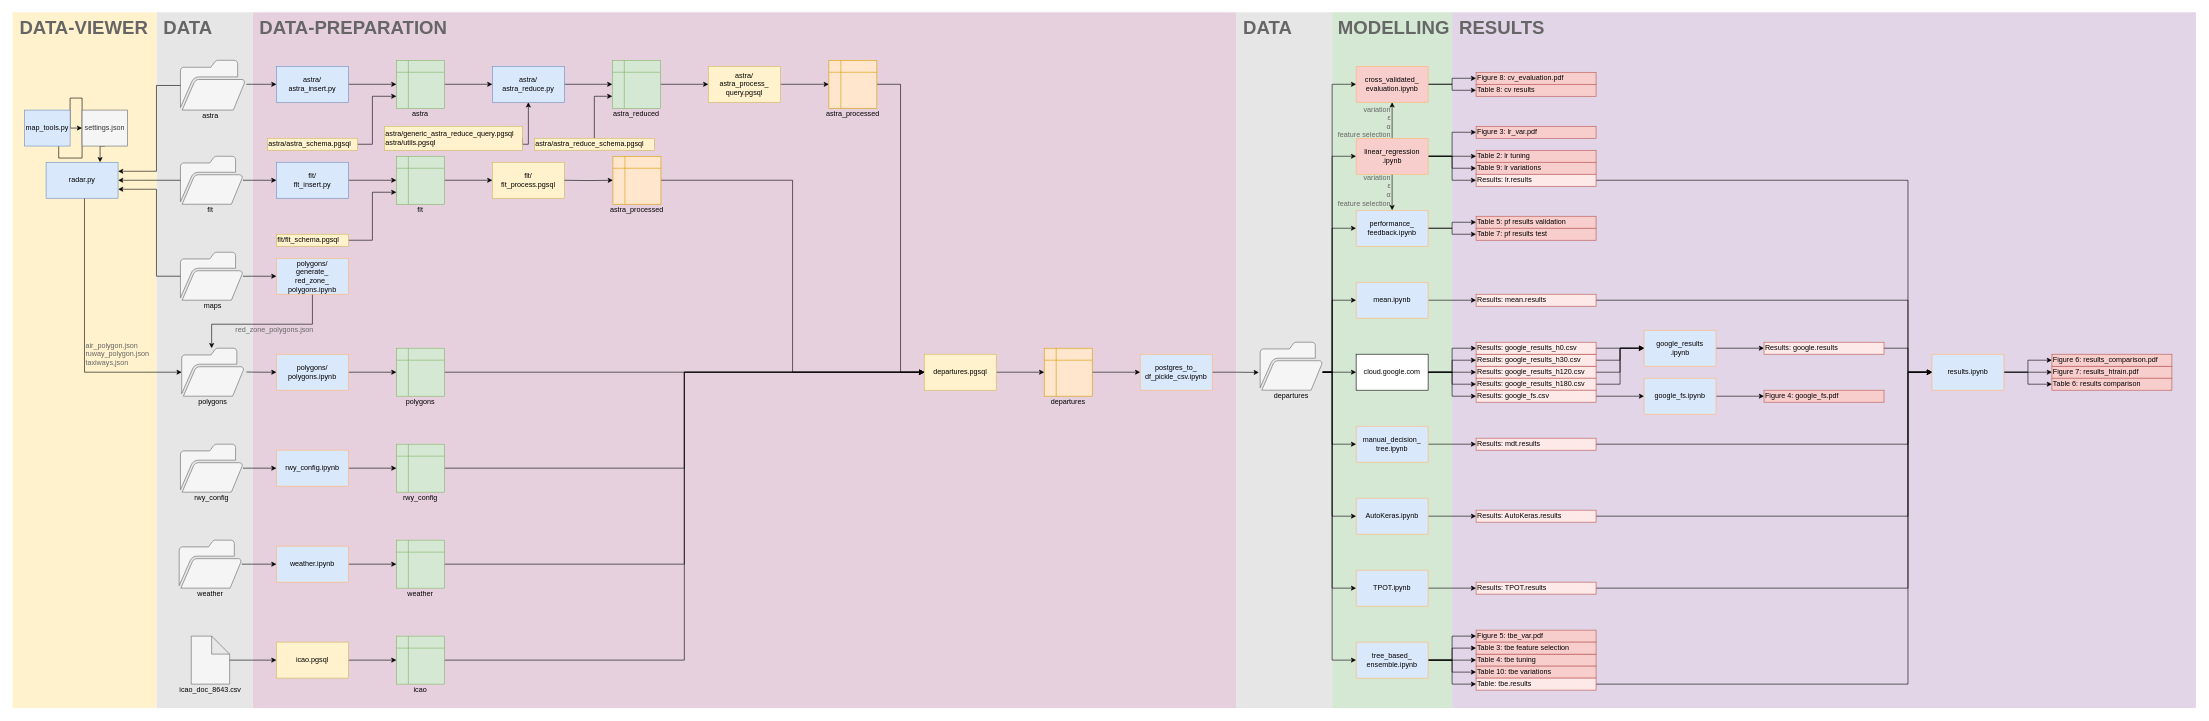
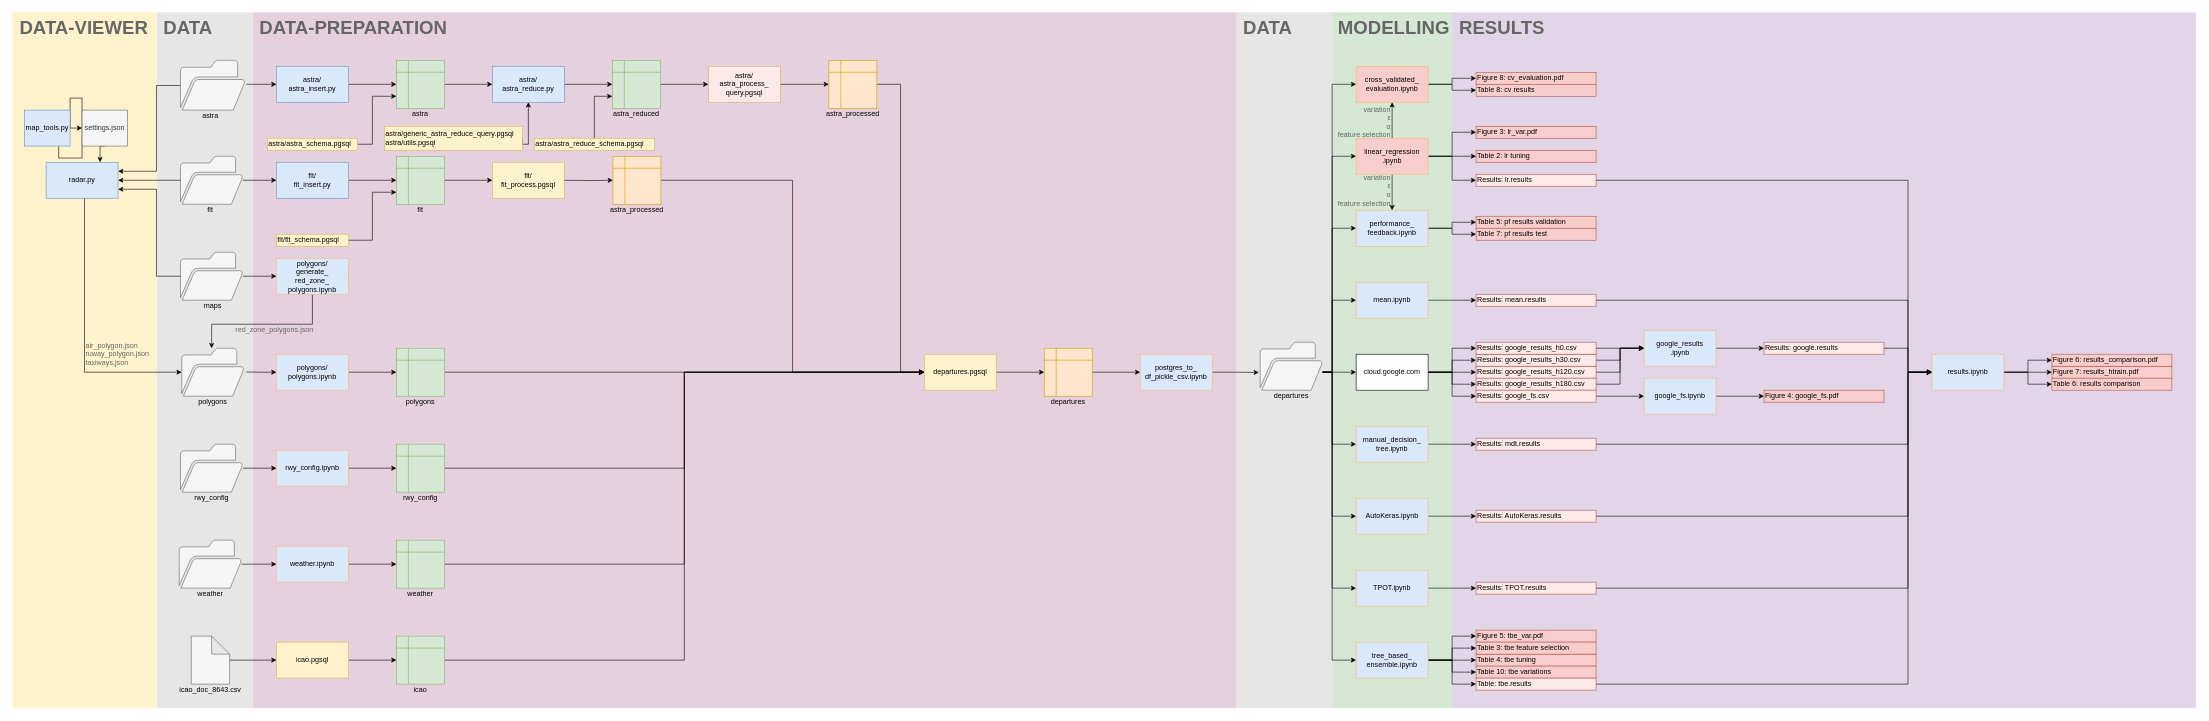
(744, 84) -> (744, 84)
(1470, 168) -> none
(1536, 168) -> none
